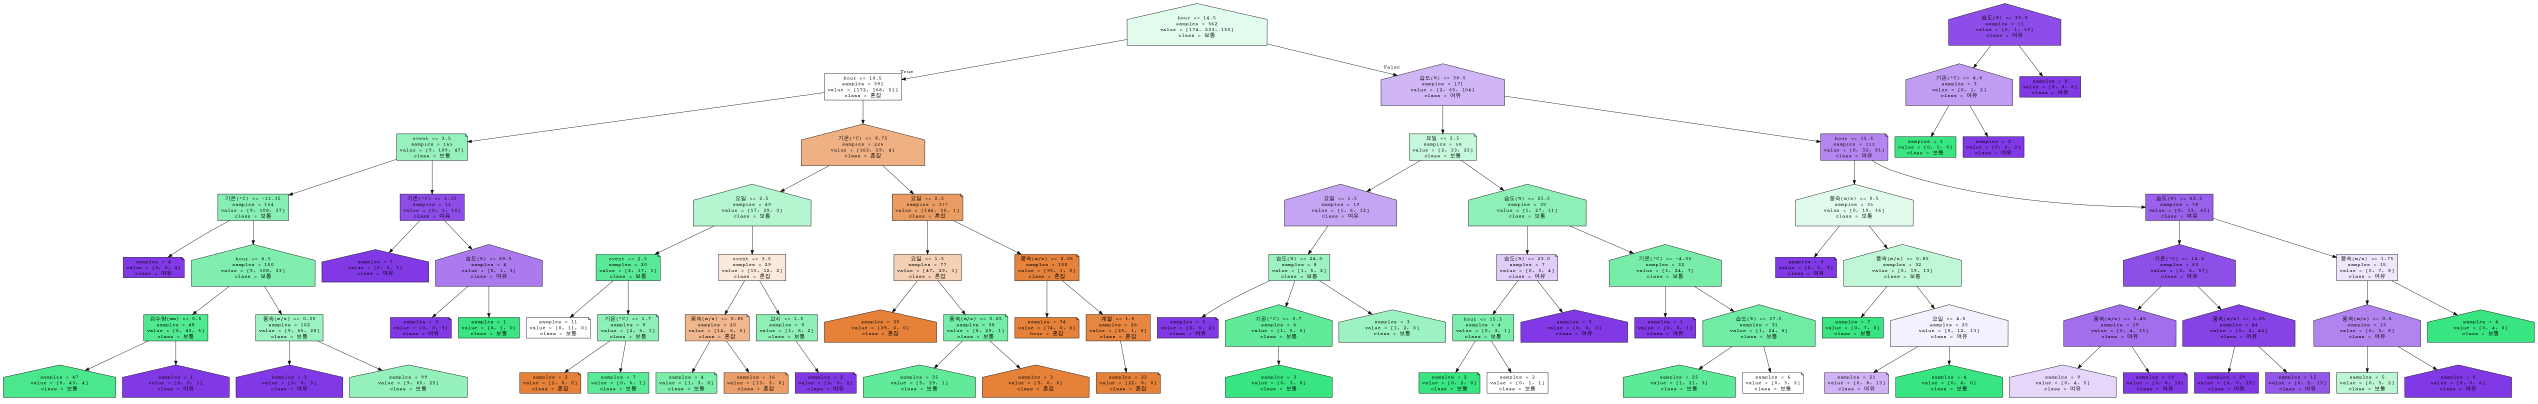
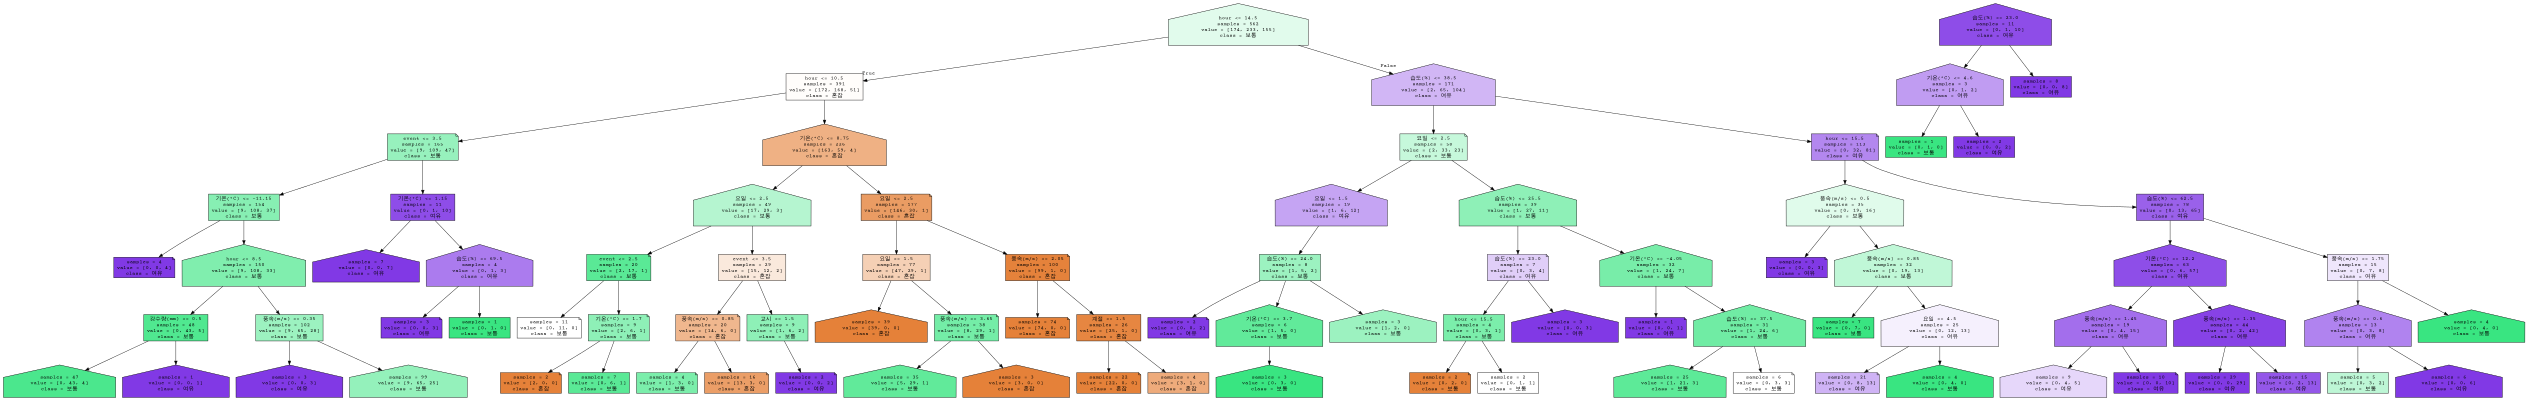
(1047, 328) -> (1038, 328)
none -> (1178, 383)
(1449, 383) -> (1440, 383)
